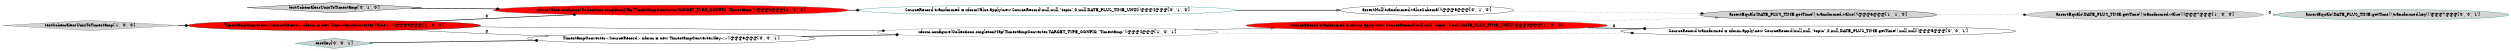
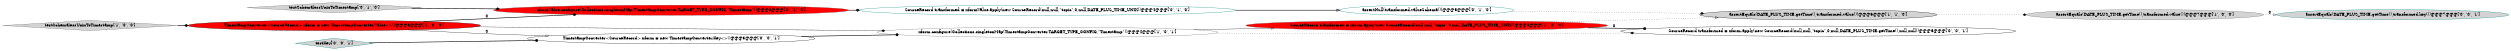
(334, 8) -> (334, 8)
(1427, 10) -> (1427, 10)
